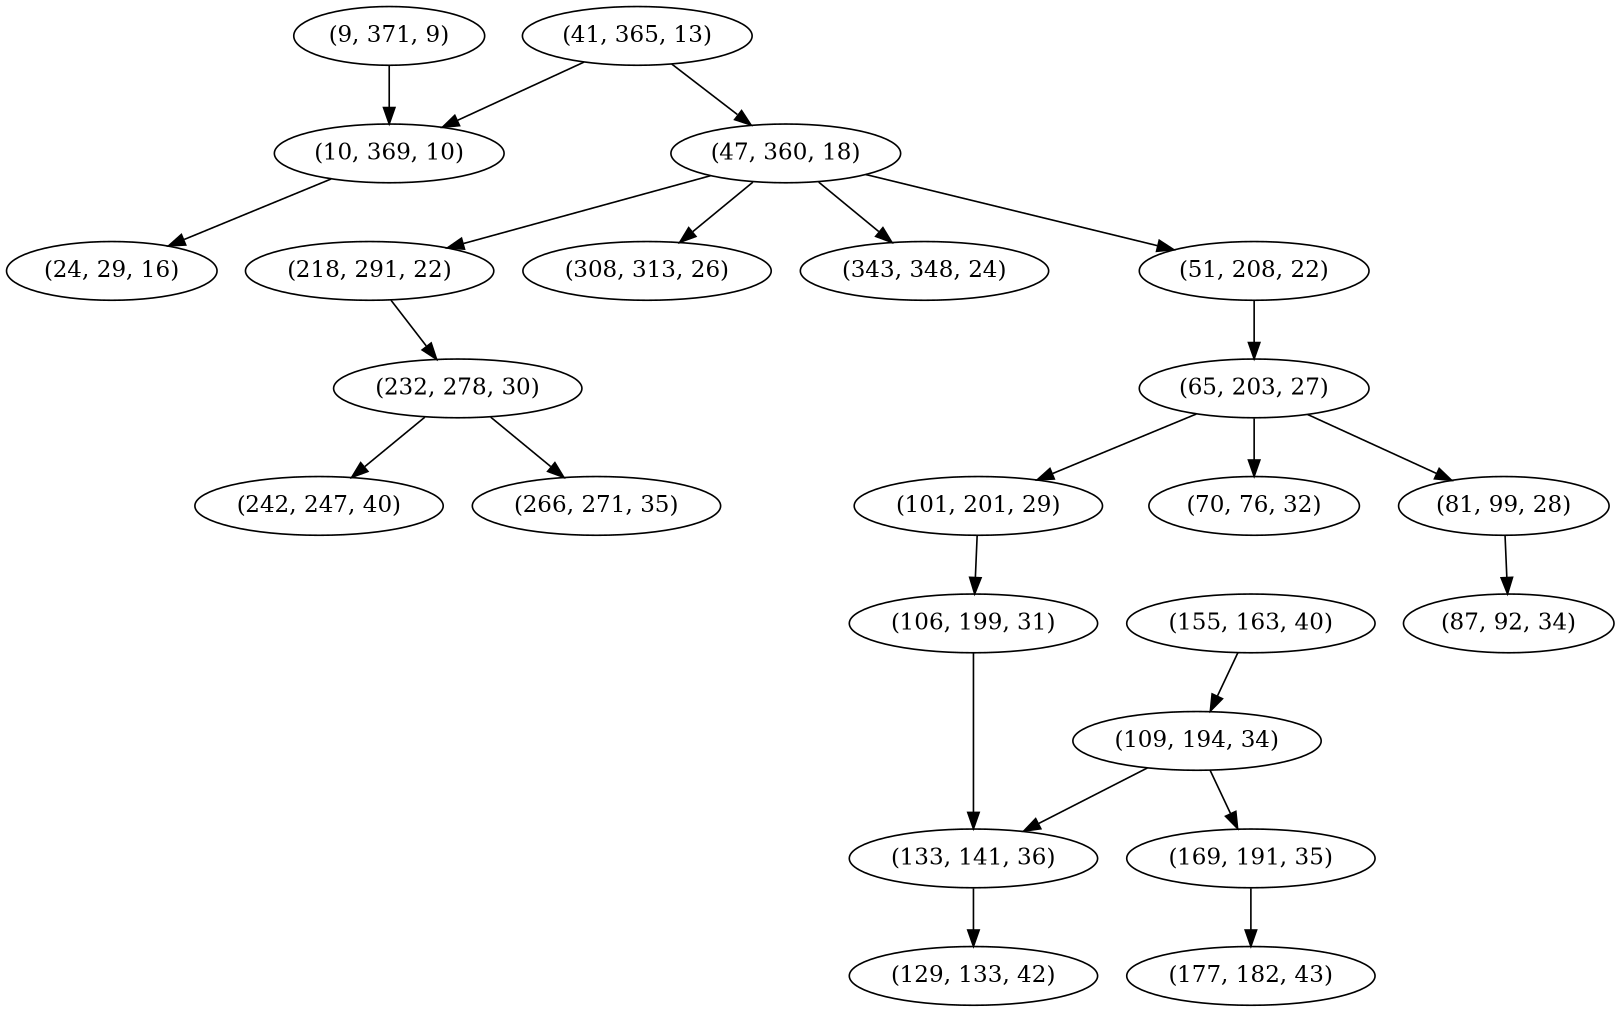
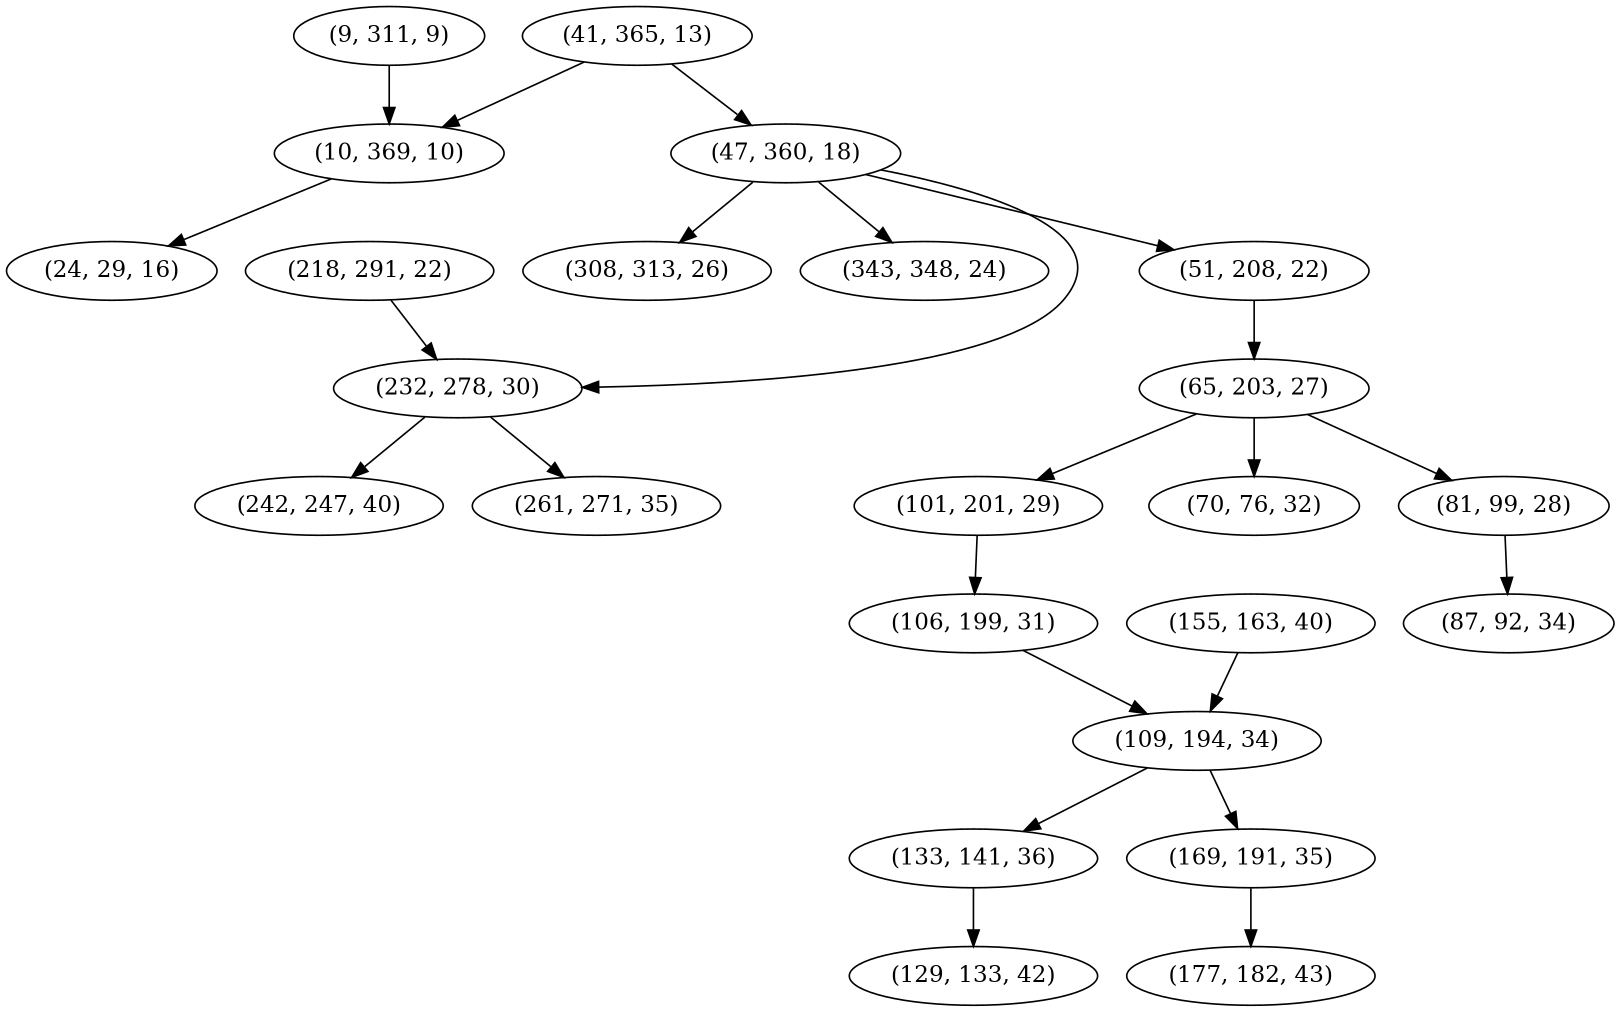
(389, 36) -> (389, 36)
(587, 210) -> (969, 347)
(596, 506) -> (596, 506)
(973, 733) -> (1077, 678)
